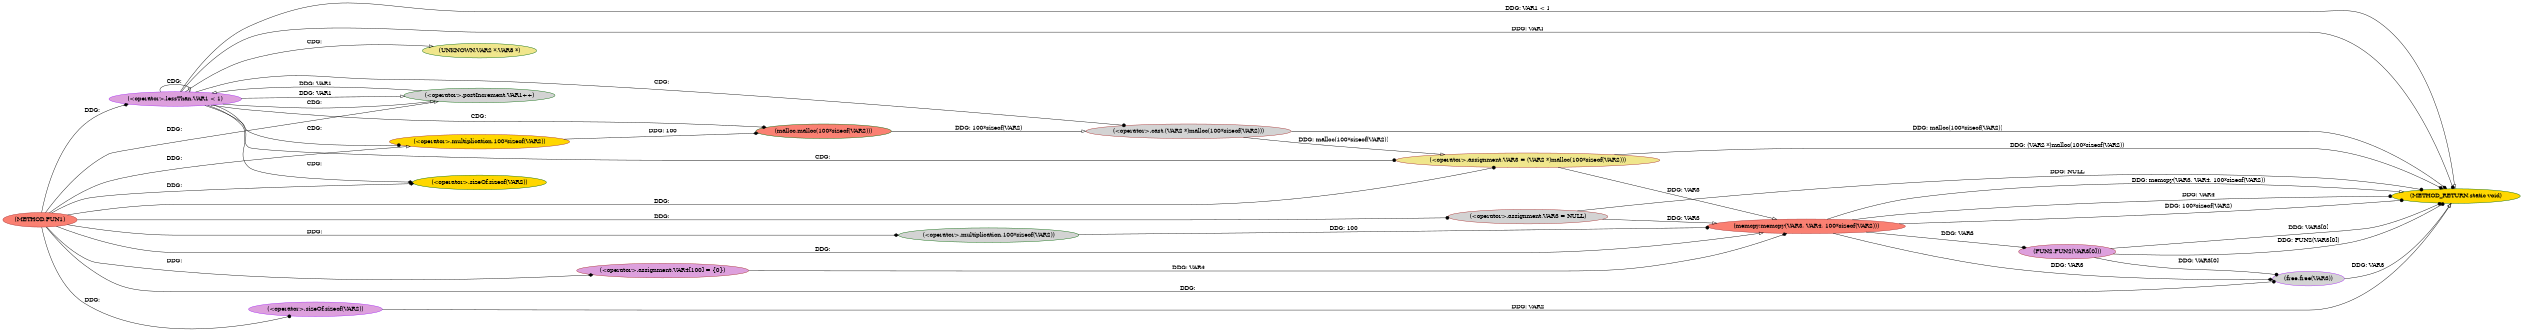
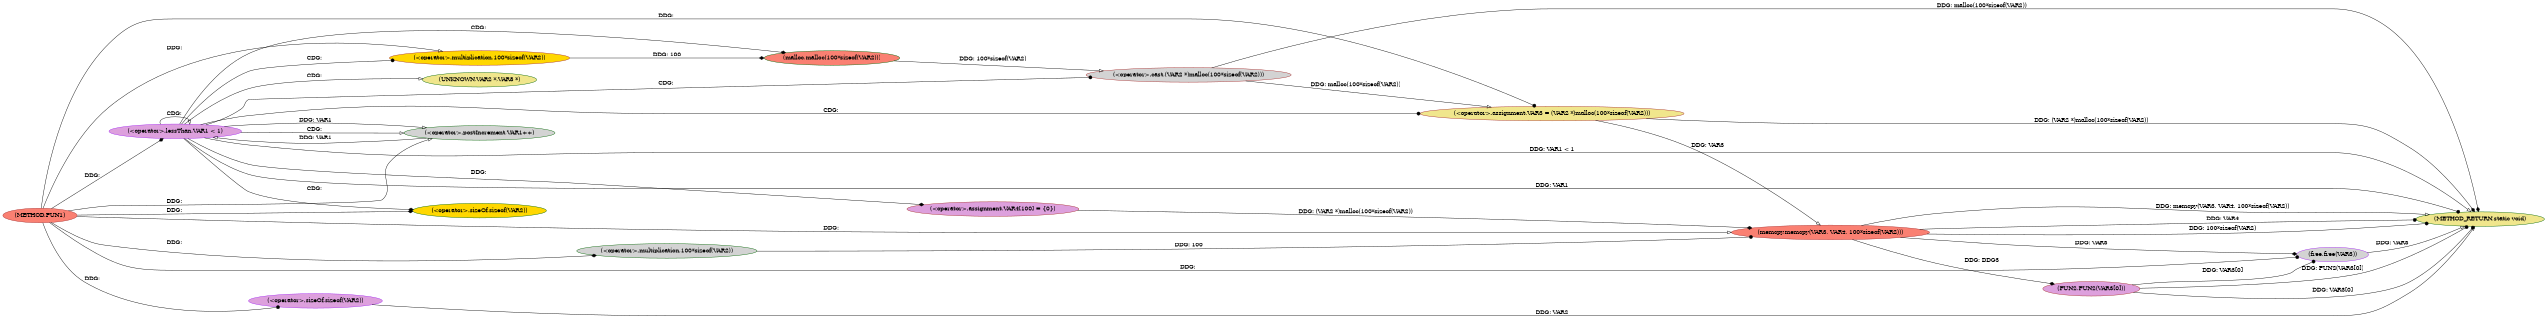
(2456, 196) -> (2480, 219)
(1528, 217) -> none
(1958, 234) -> (1982, 260)
(1189, 268) -> (1356, 212)
(311, 279) -> (551, 182)
